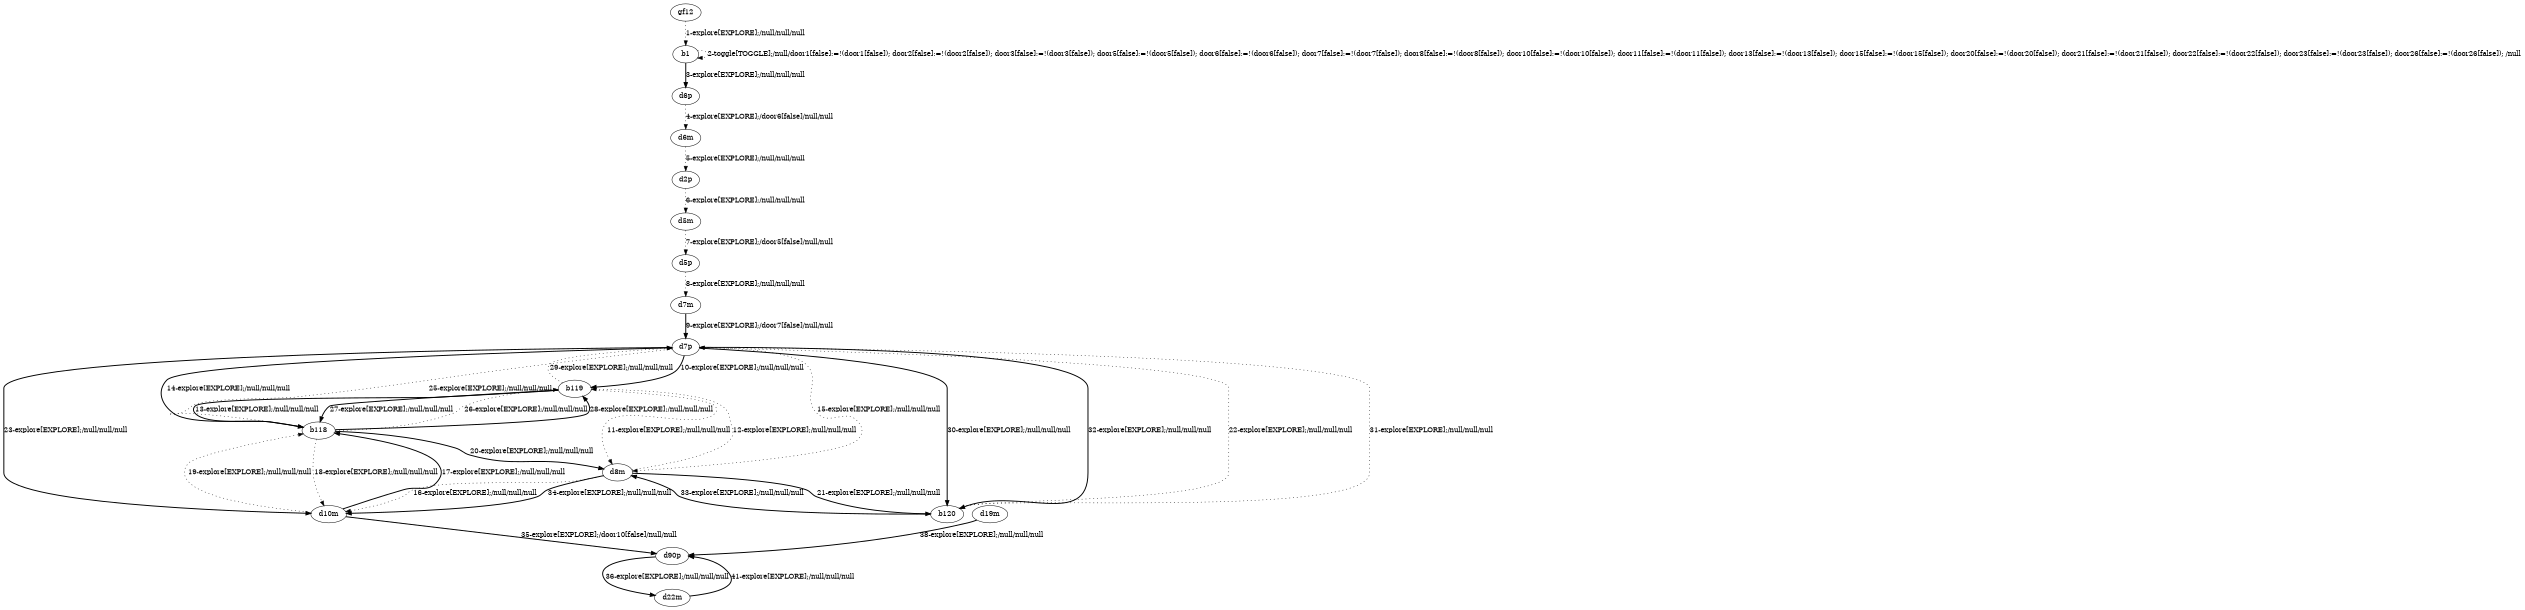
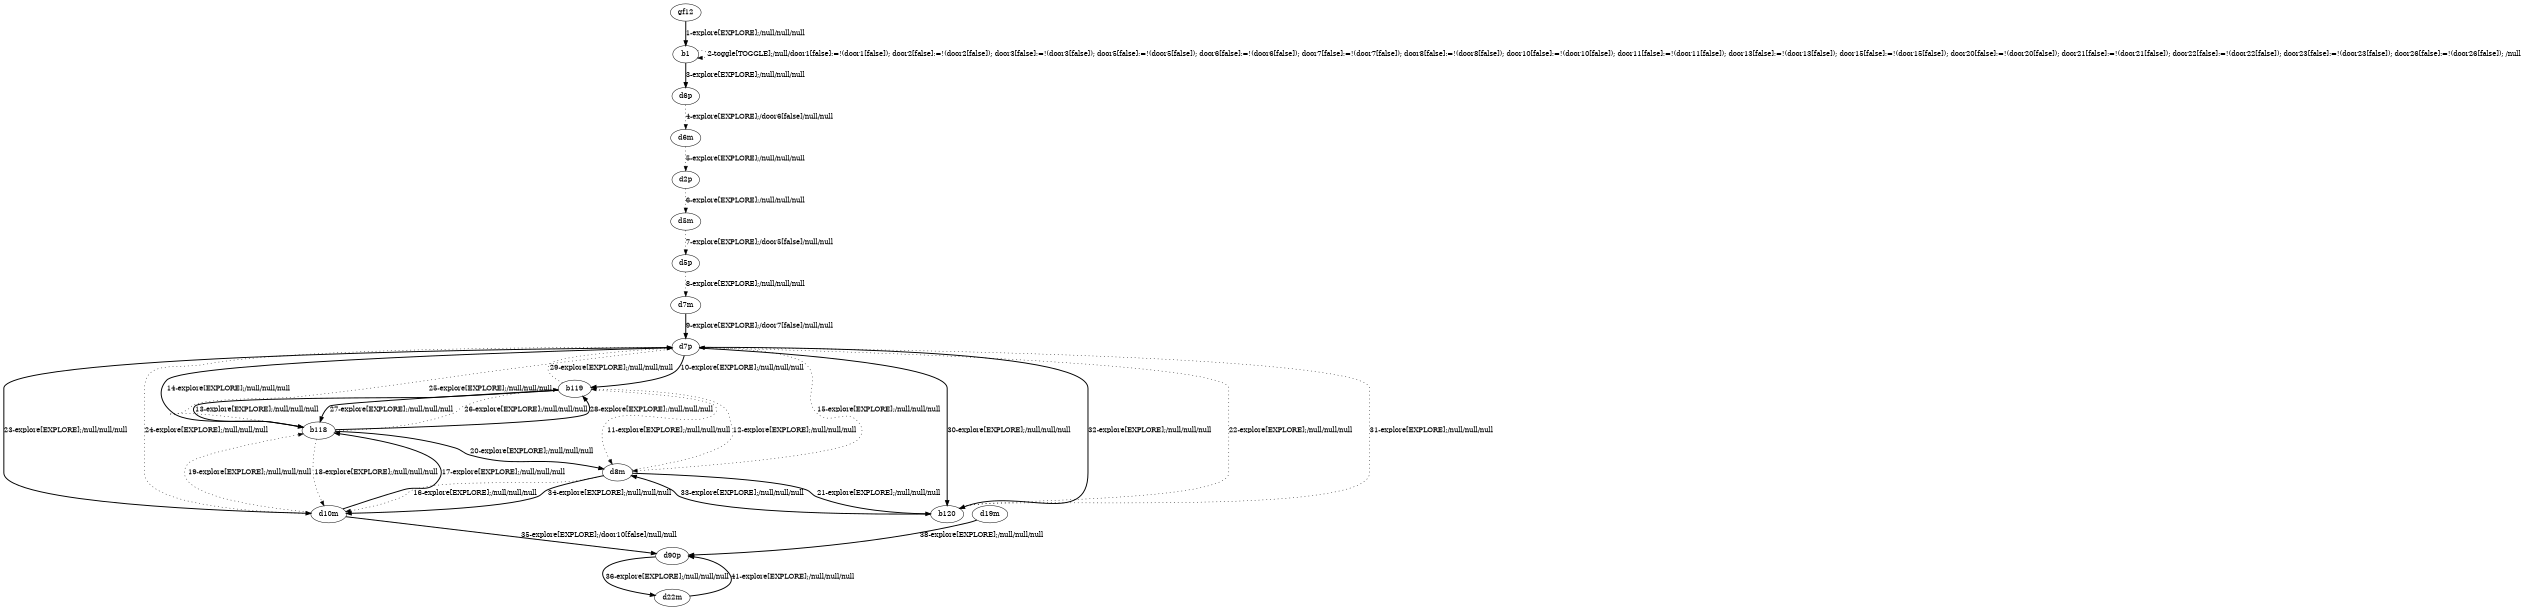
(686, 31) -> (686, 31)
none -> (209, 364)
